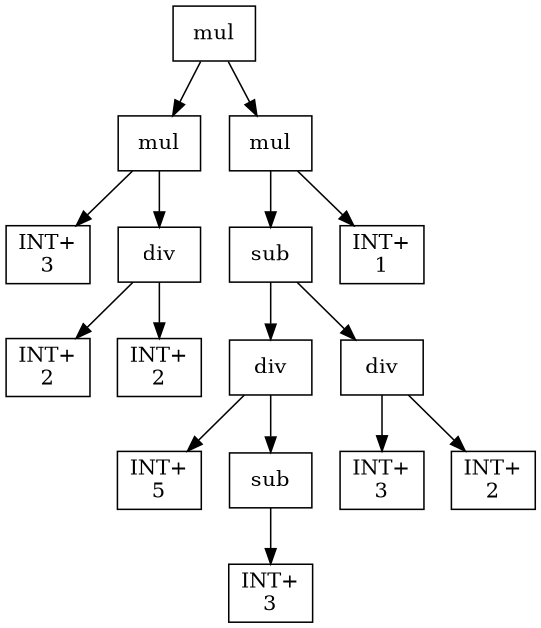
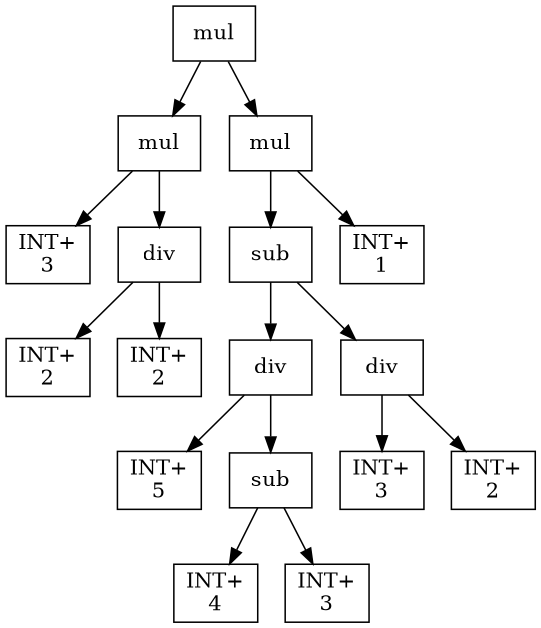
none -> (216, 593)
